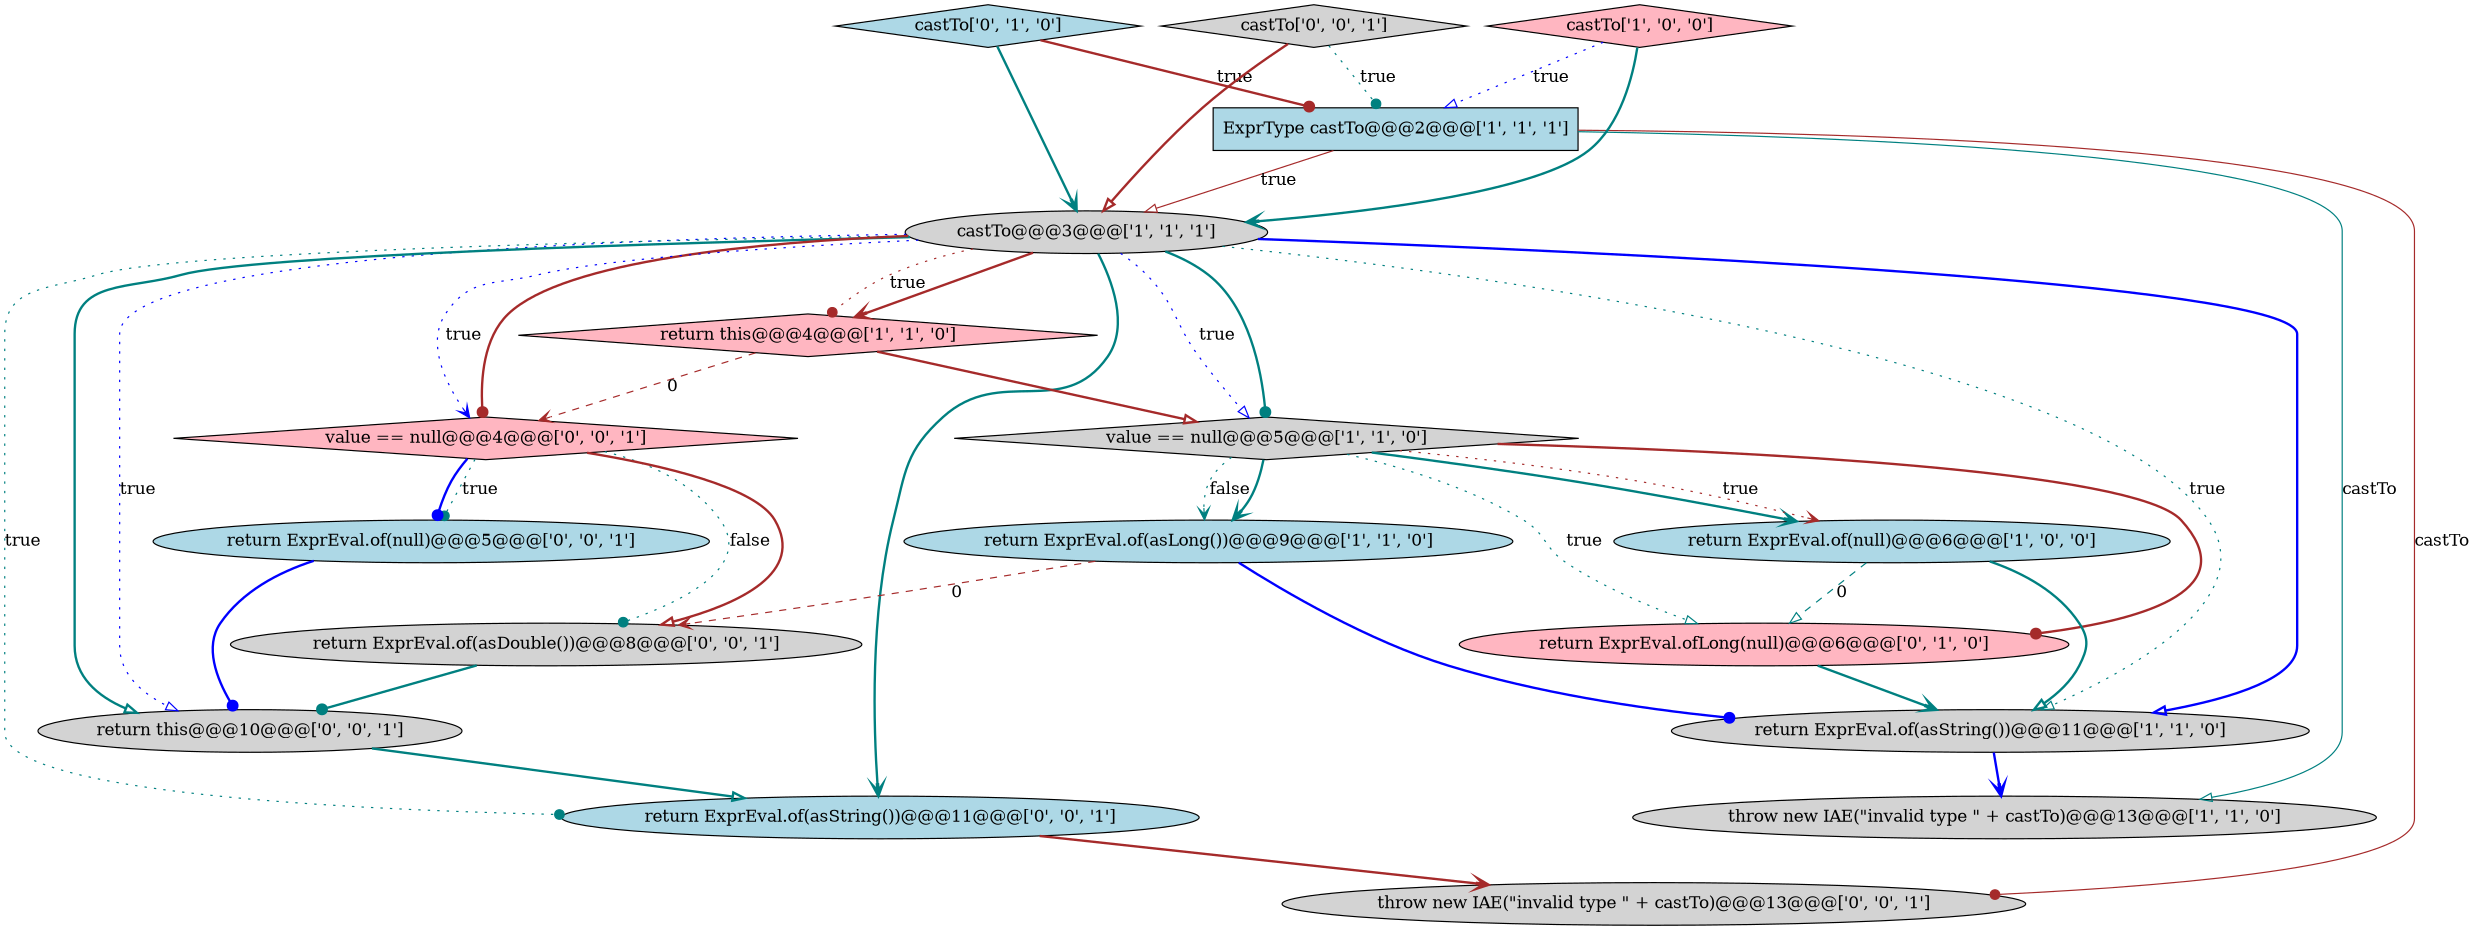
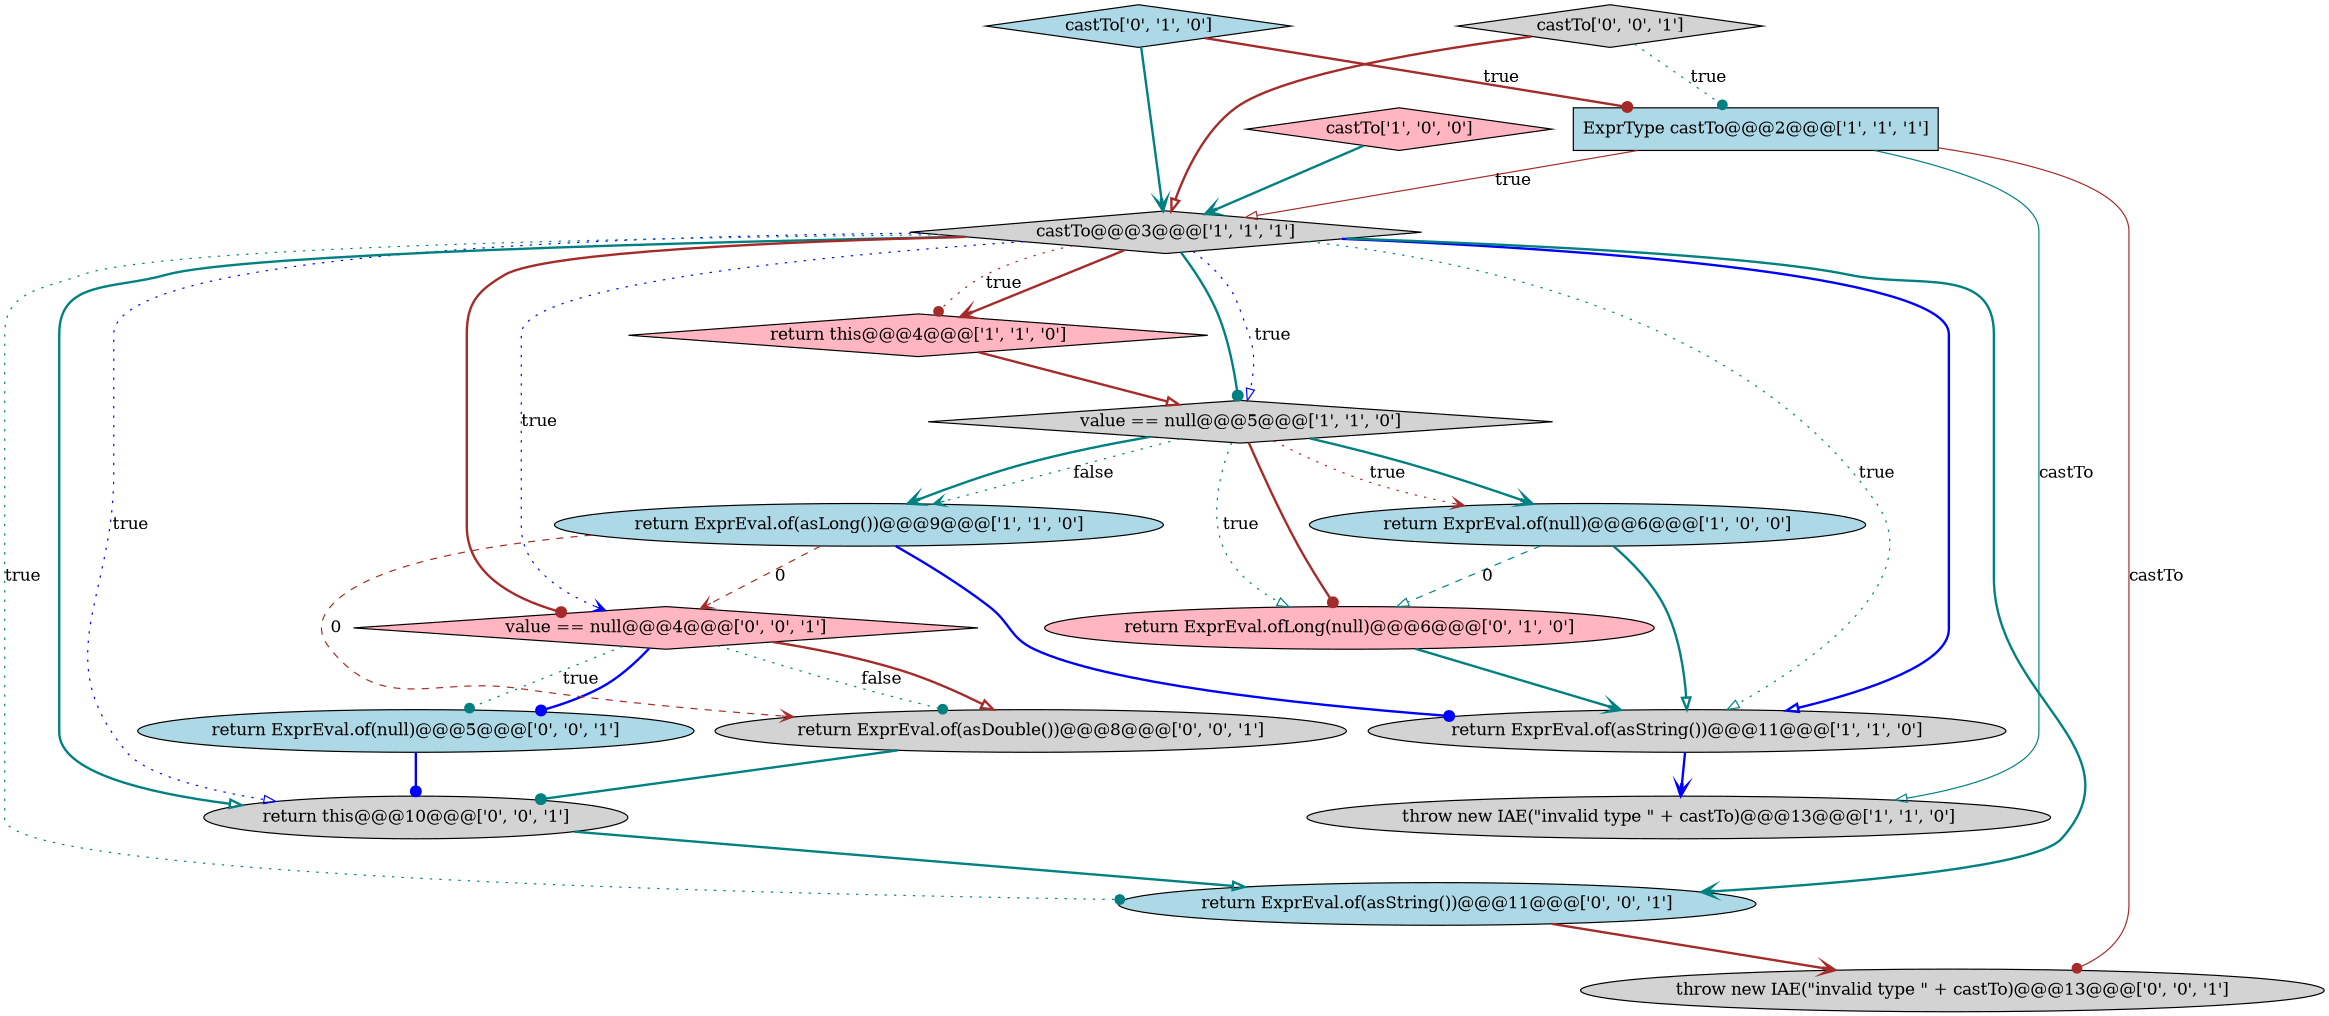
(1530, 73) -> none
(1086, 232) -> (1166, 232)
(653, 385) -> (766, 575)
